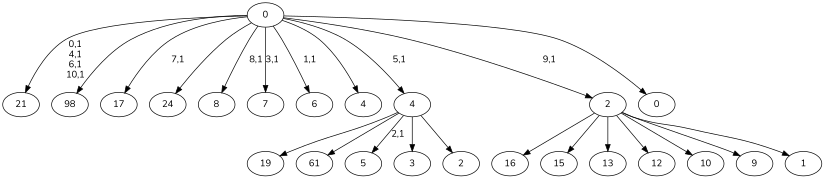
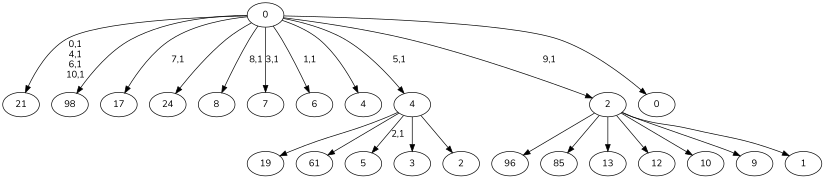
(510, 164) -> (510, 164)
(559, 164) -> (559, 164)
